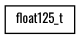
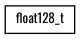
(40, 20) -> (40, 20)
